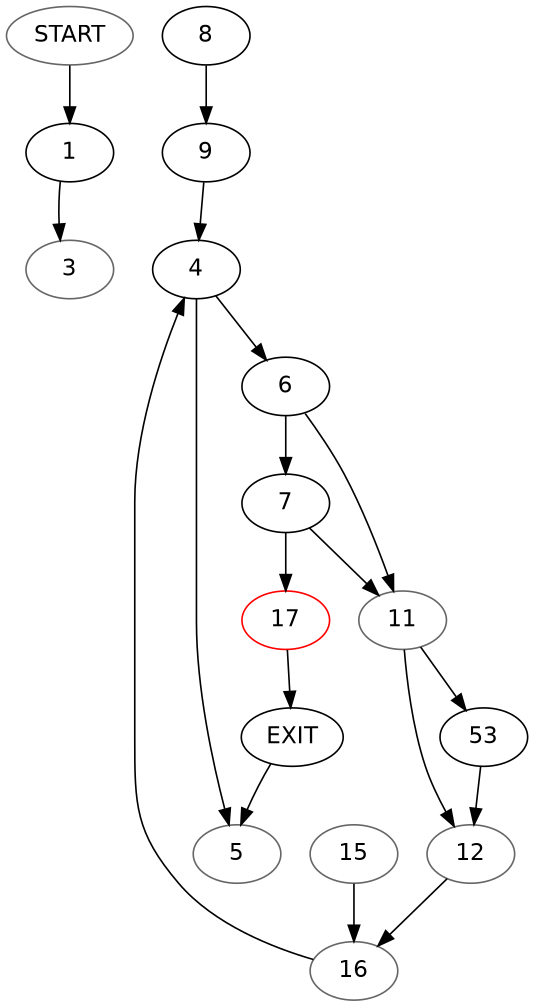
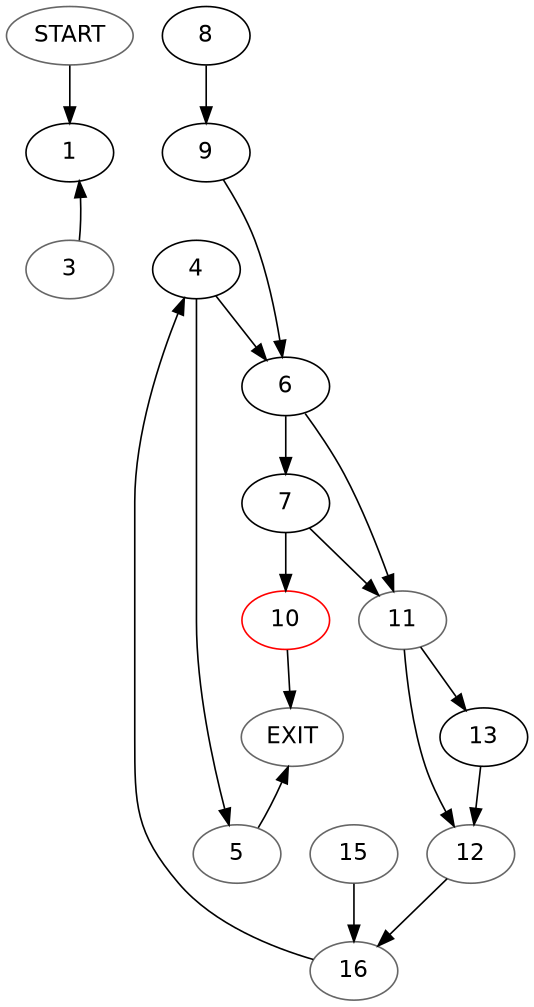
(59, 203) -> (81, 219)
(202, 203) -> (261, 257)
(286, 620) -> (286, 620)
(292, 737) -> (292, 737)
(484, 737) -> (484, 737)
(258, 786) -> (271, 805)
